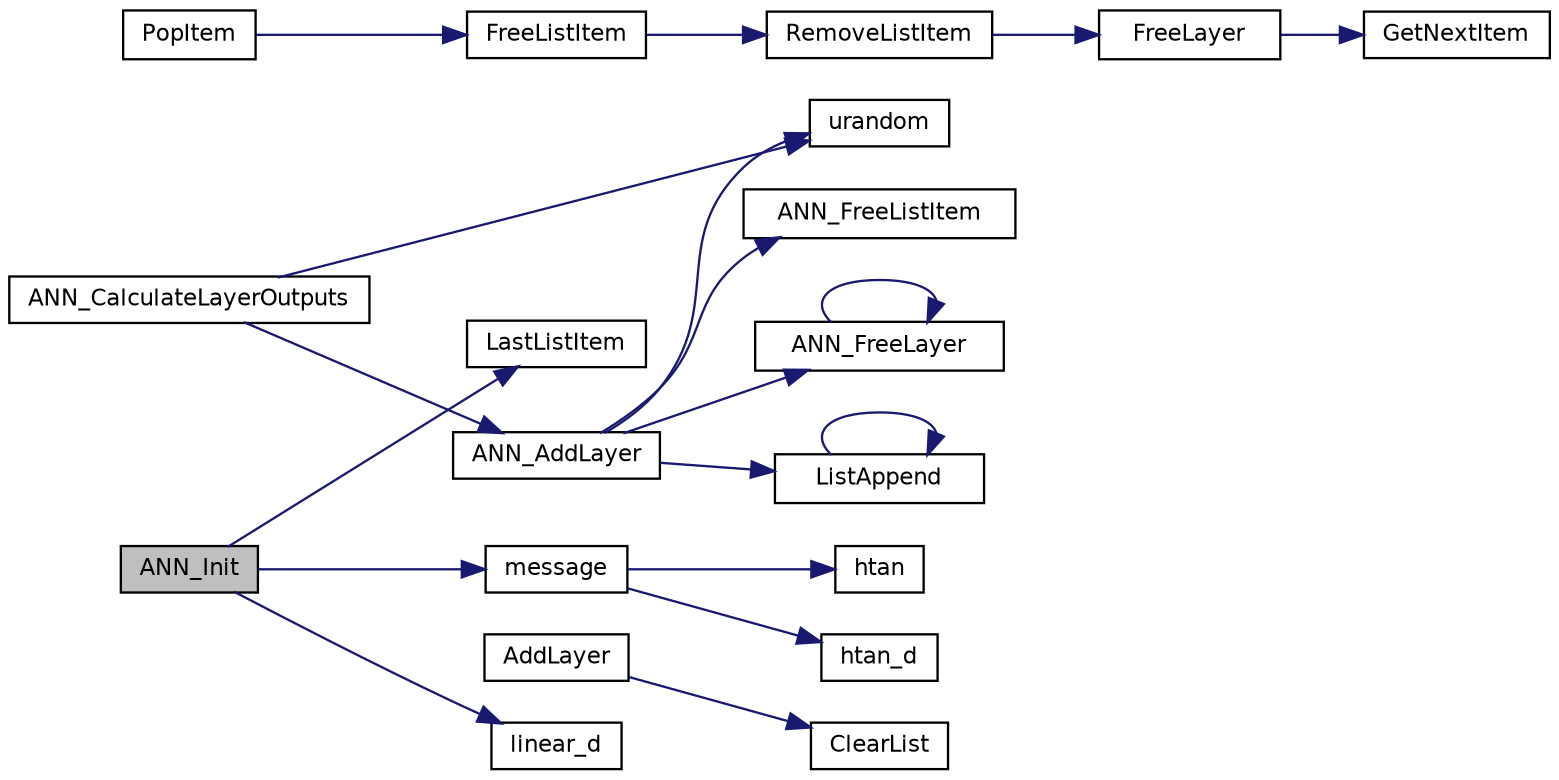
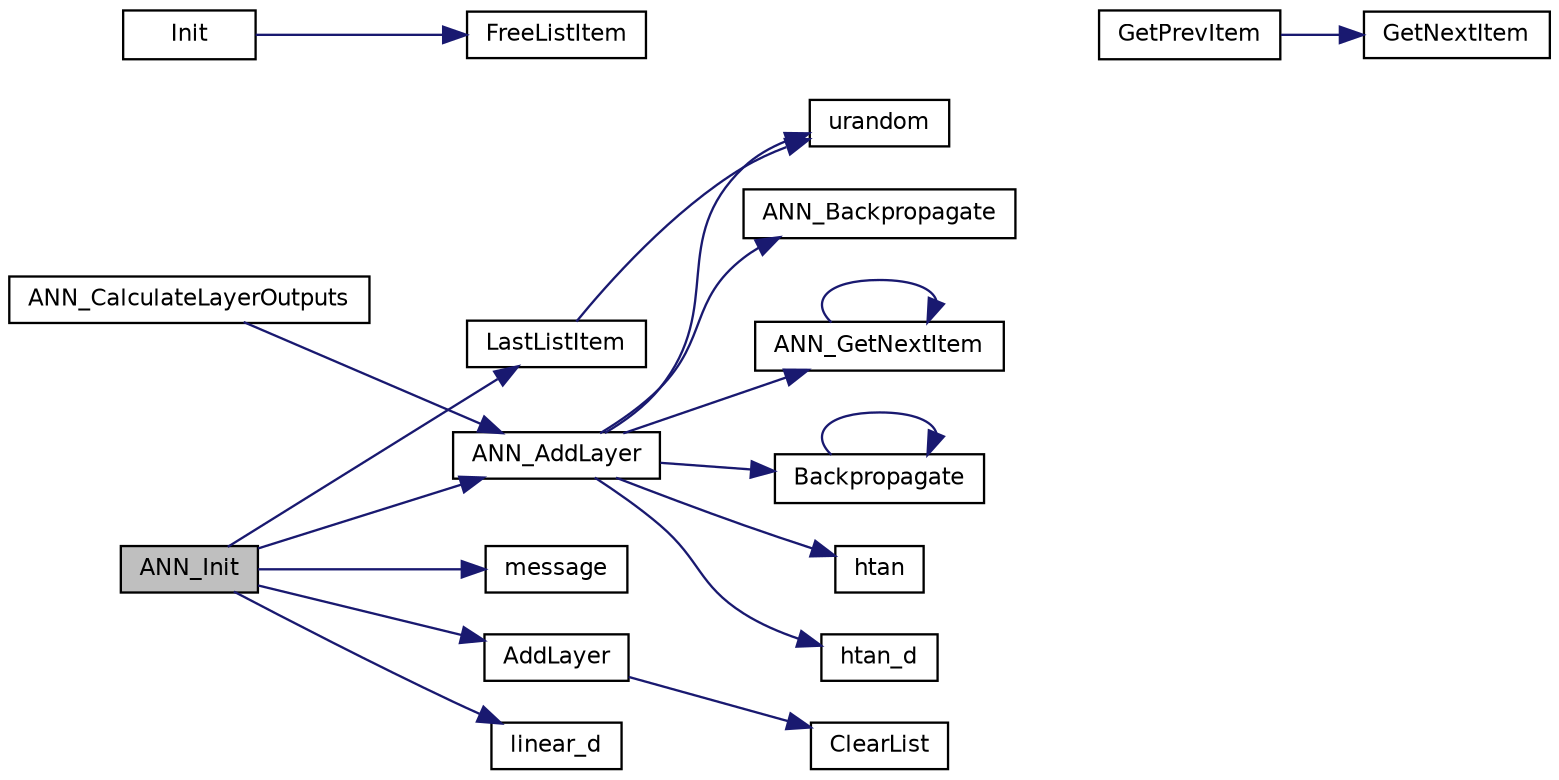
(189, 35) -> (189, 35)
(879, 35) -> none
(1190, 35) -> (1190, 35)
(532, 212) -> (671, 222)
(879, 214) -> (879, 214)
(879, 346) -> (879, 346)
(879, 479) -> (879, 479)
none -> (360, 516)
(719, 569) -> (714, 514)
none -> (360, 610)
(713, 612) -> (694, 563)
